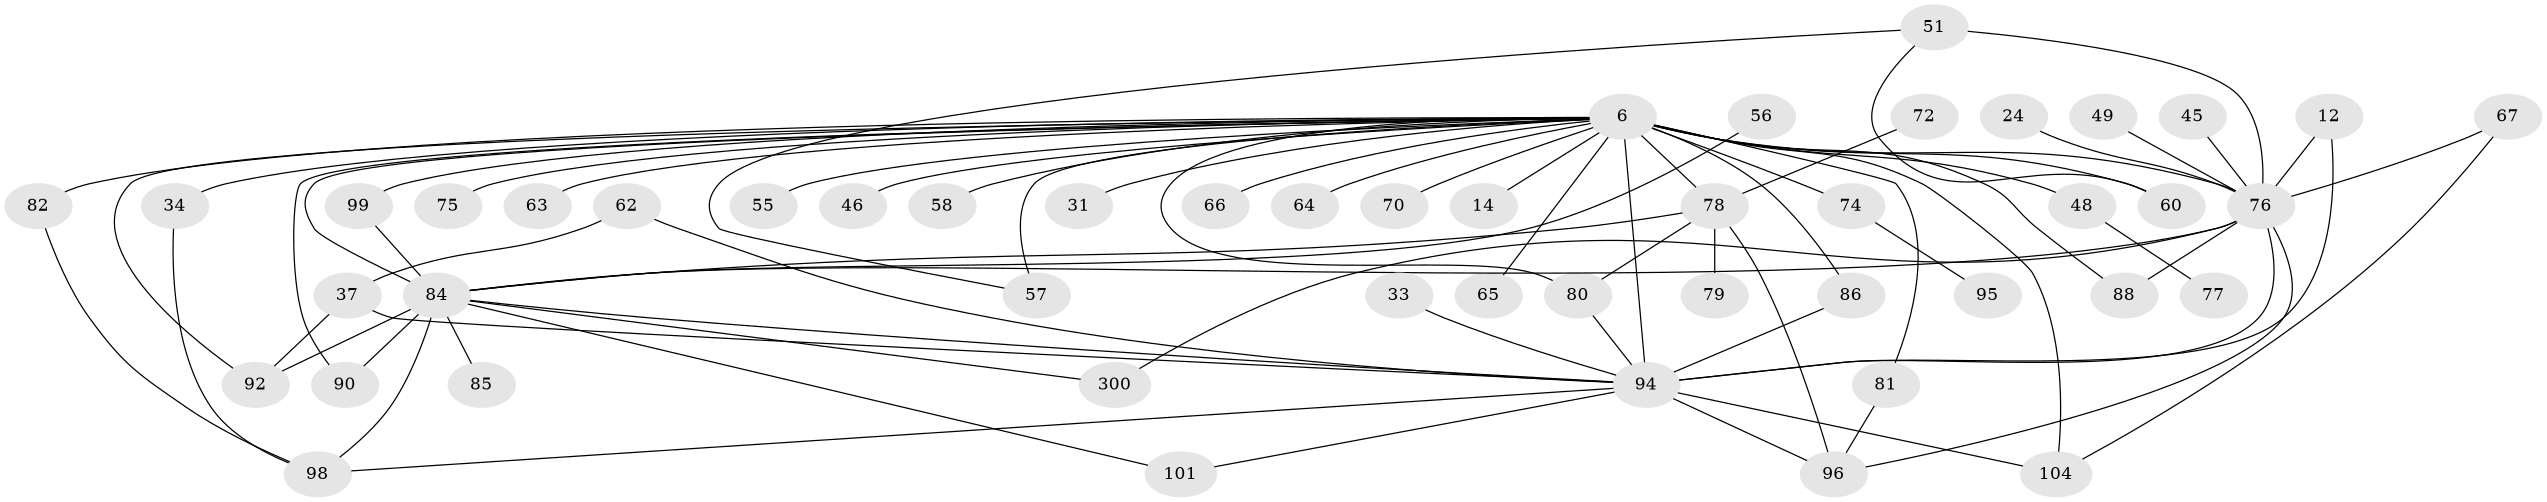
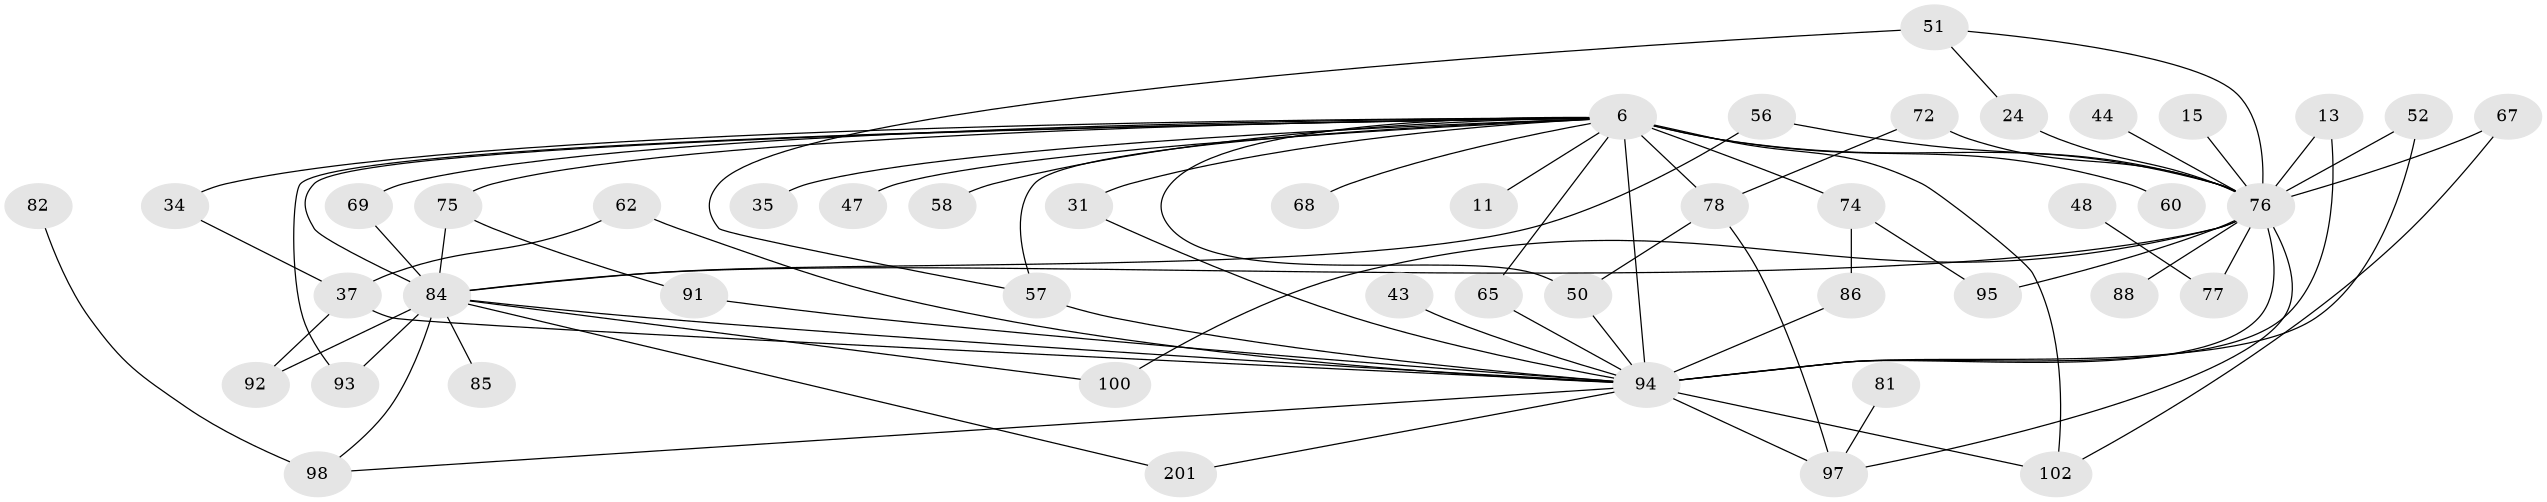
(2103, 117) -> (2103, 117)
(2193, 117) -> (2193, 117)
(2329, 117) -> (2329, 117)
none -> (2419, 117)
(825, 127) -> none
(740, 133) -> none
none -> (1927, 145)
(1856, 156) -> none
none -> (2093, 161)
(1866, 175) -> none
(1754, 180) -> (1851, 249)
(1953, 181) -> (1974, 72)
(2000, 193) -> none
(359, 206) -> (359, 206)
(538, 206) -> none
(764, 206) -> (764, 206)
(853, 206) -> (853, 206)
(1216, 206) -> none
(1305, 206) -> (1305, 206)
(1394, 206) -> none
(1484, 206) -> (1484, 206)
none -> (2237, 251)
(1076, 255) -> (443, 251)
none -> (2128, 258)
none -> (694, 296)
(1399, 296) -> (1399, 296)
(1578, 296) -> (1578, 296)
(1715, 296) -> none
none -> (1354, 318)
none -> (1567, 340)
none -> (1325, 351)
(191, 368) -> (261, 251)
(345, 385) -> (345, 385)
(1115, 385) -> (1115, 385)
(1181, 474) -> (1181, 474)
(1834, 474) -> (1834, 474)
(2056, 474) -> (2056, 474)
